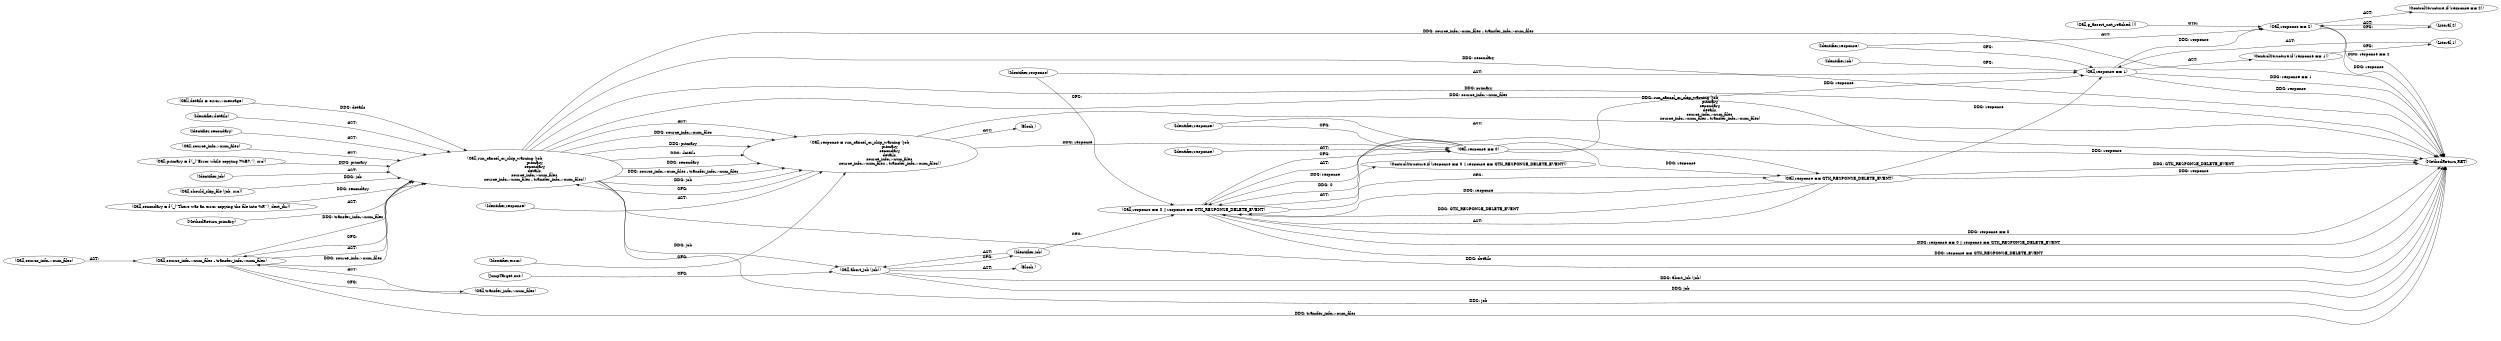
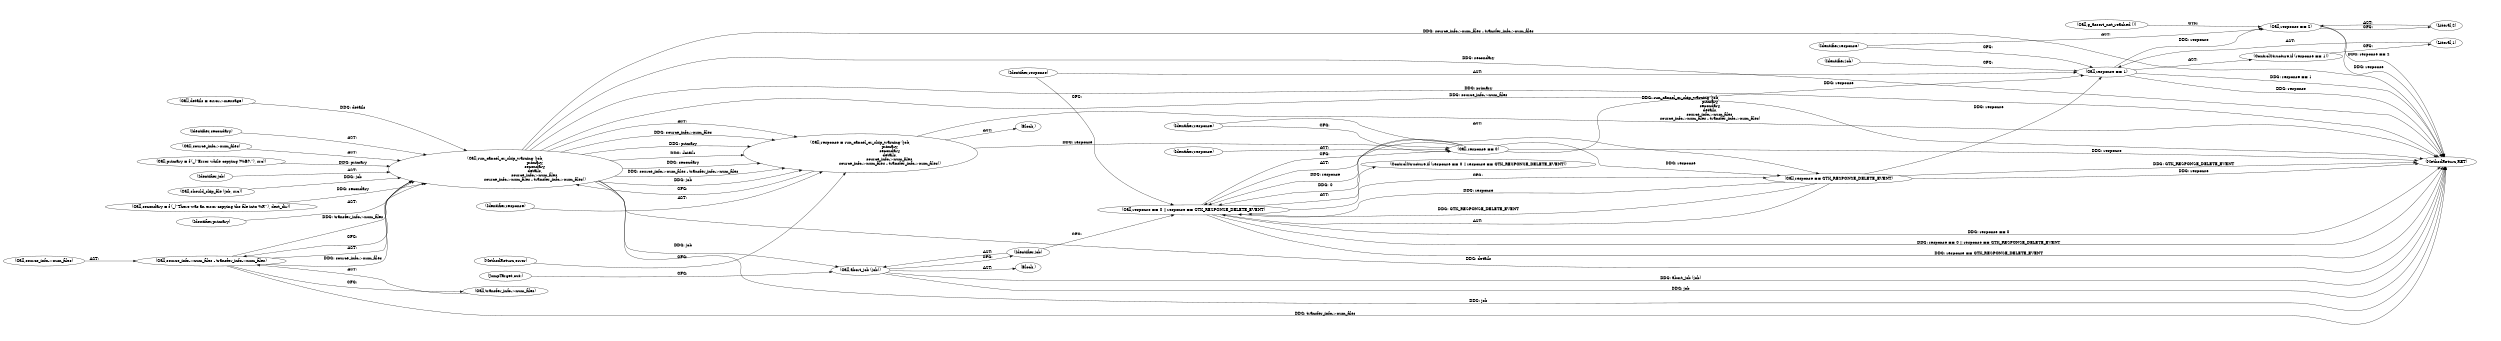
(2446, 8) -> none
(211, 116) -> none
(211, 222) -> (211, 222)
(505, 261) -> (505, 261)
